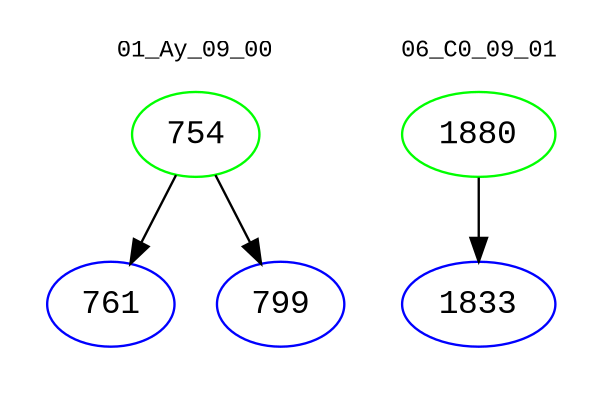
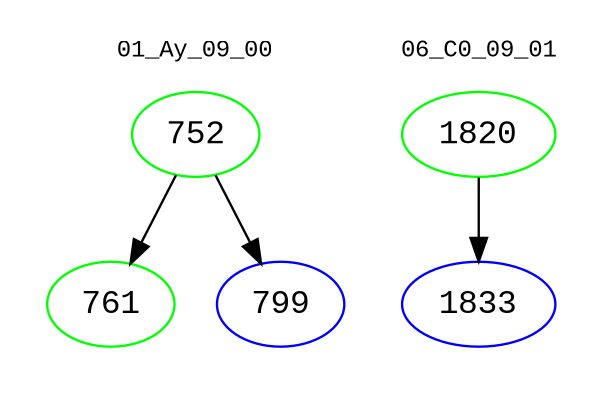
(196, 134) -> (196, 134)
(479, 134) -> (479, 134)
(111, 304) -> (111, 304)
